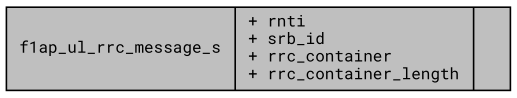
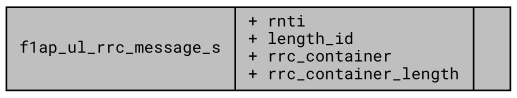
(287, 39) -> (302, 39)
